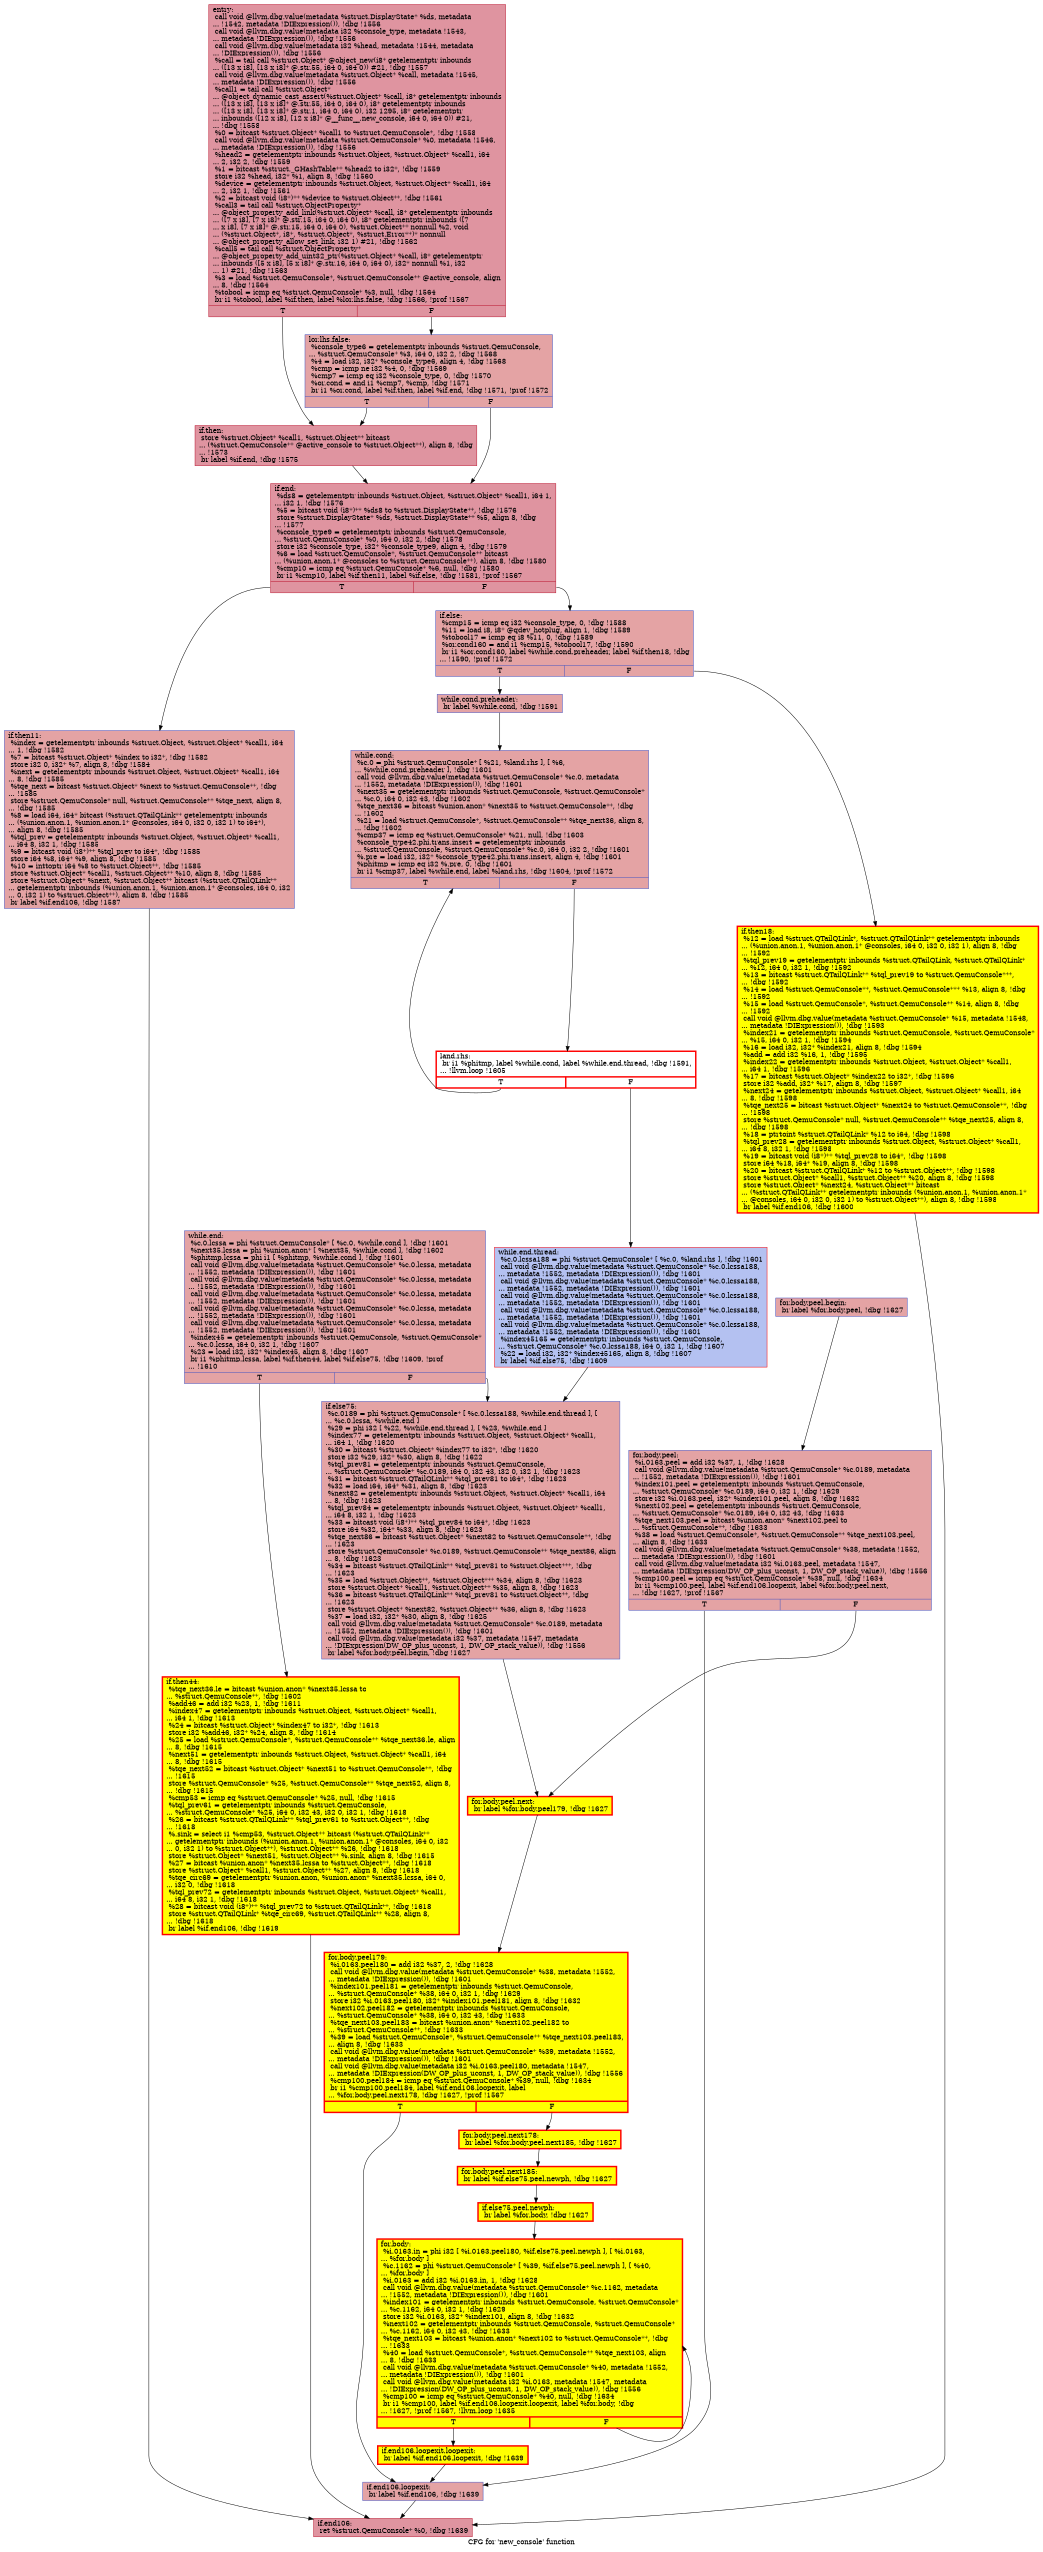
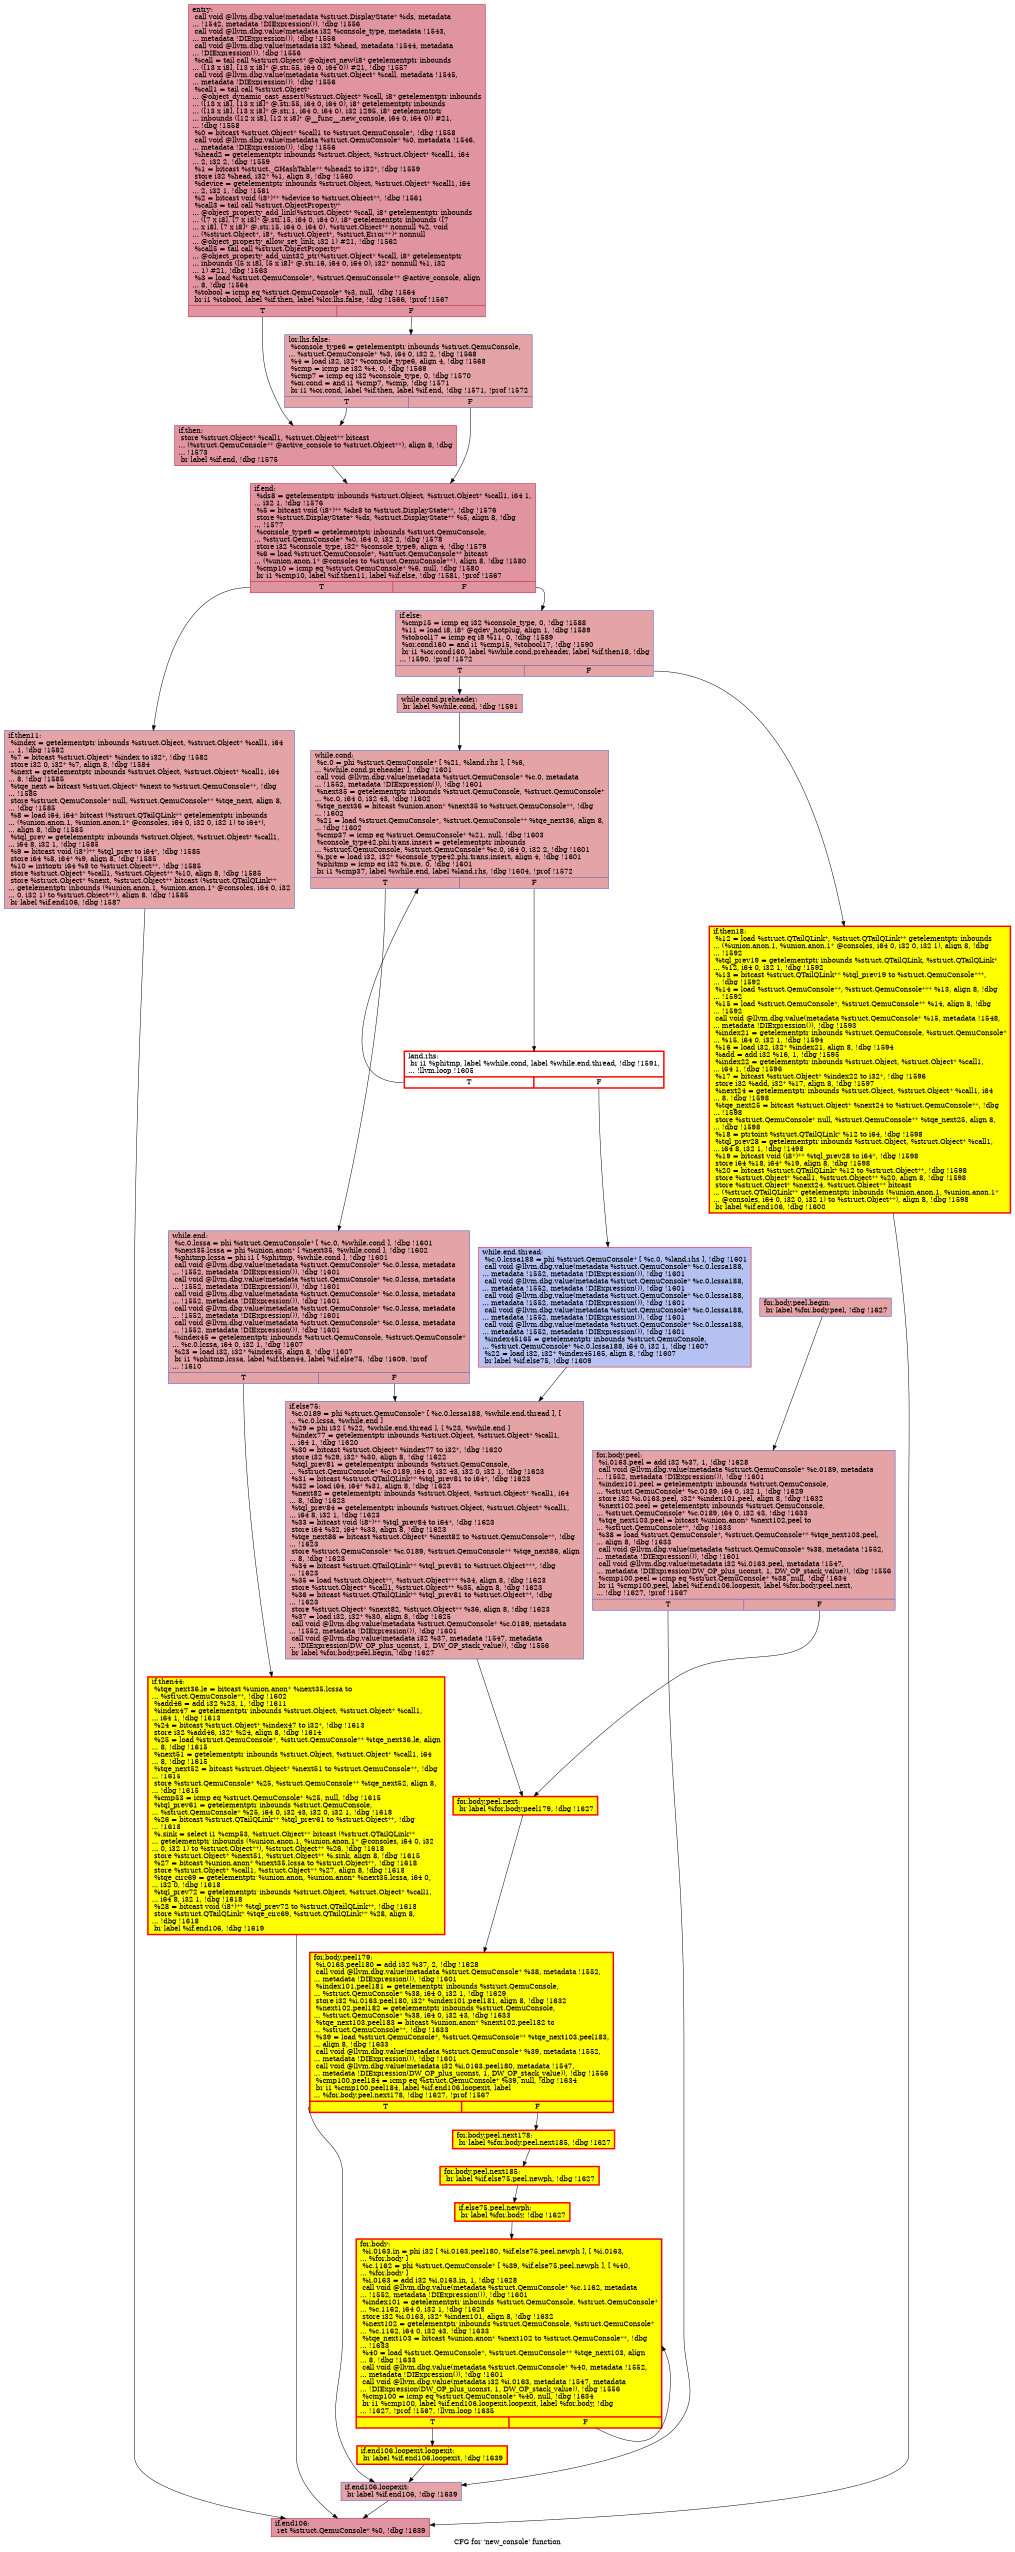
none -> (371, 1059)
(787, 1149) -> (759, 1149)
